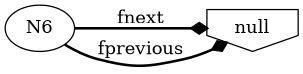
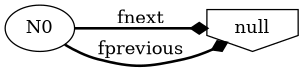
(40, 28) -> (40, 28)
